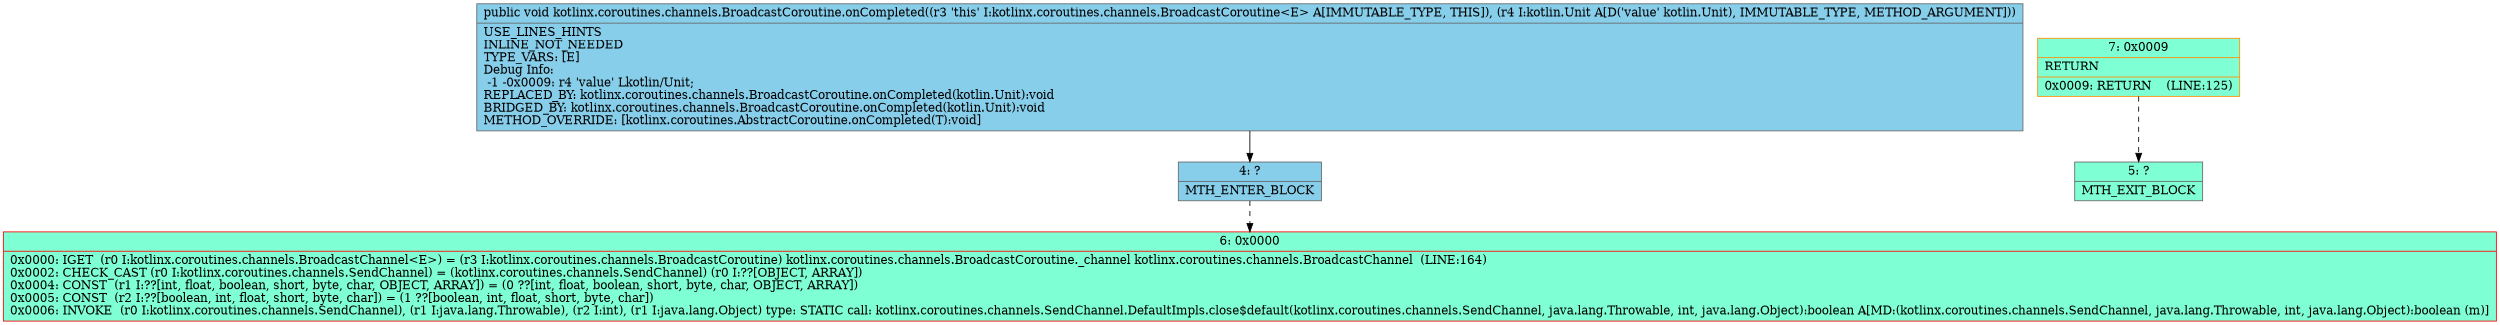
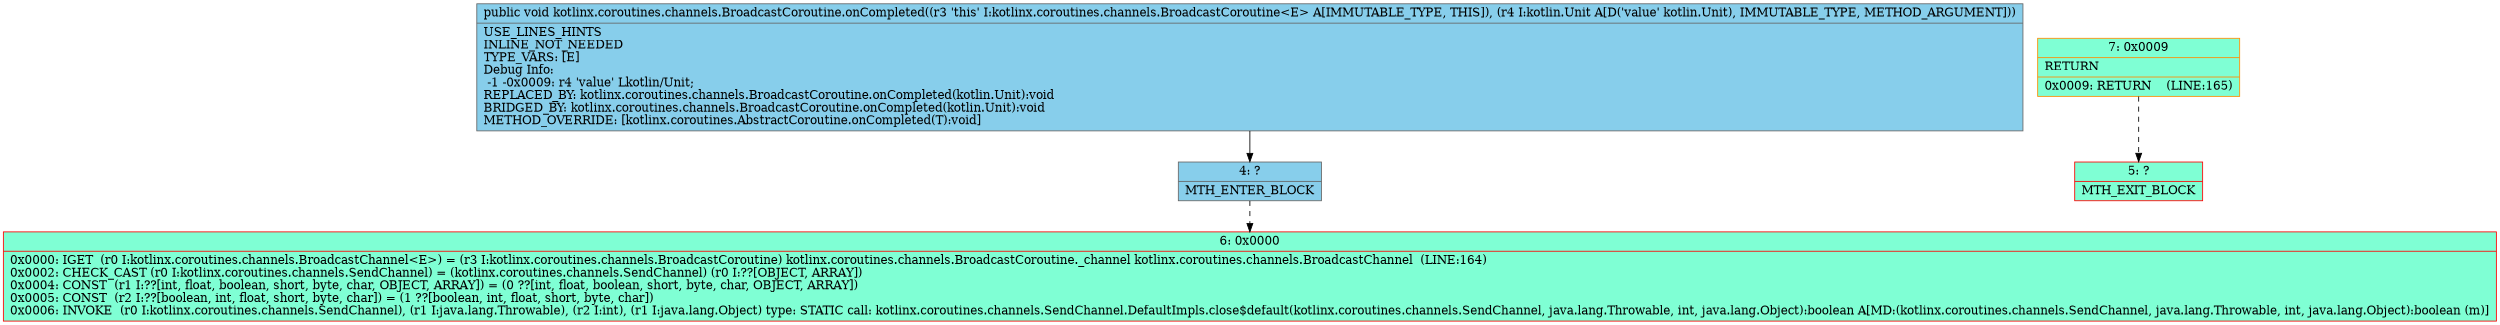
(2139, 86) -> (2139, 86)
(2139, 181) -> (2139, 181)
